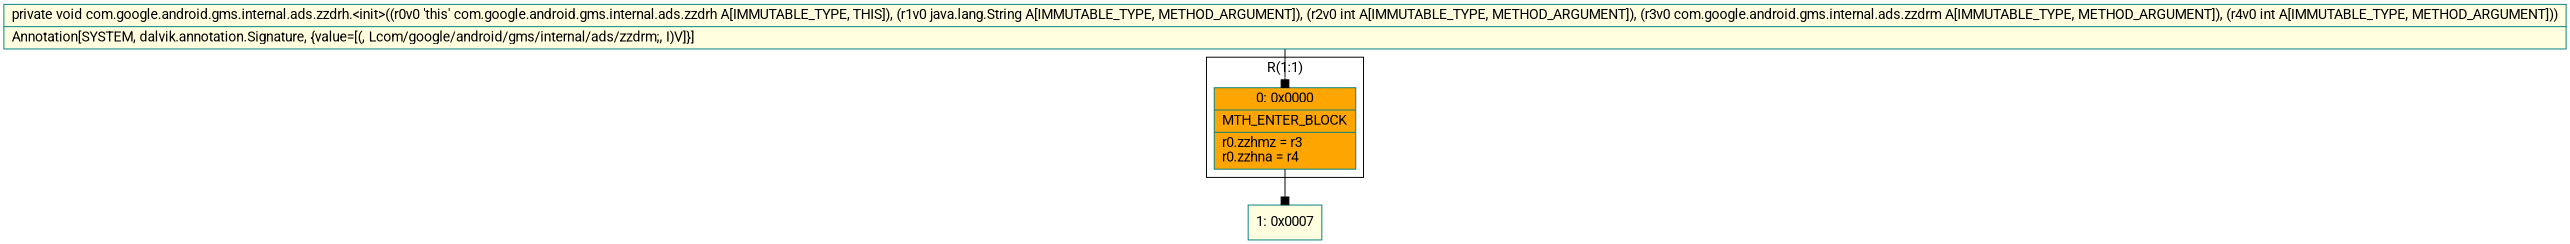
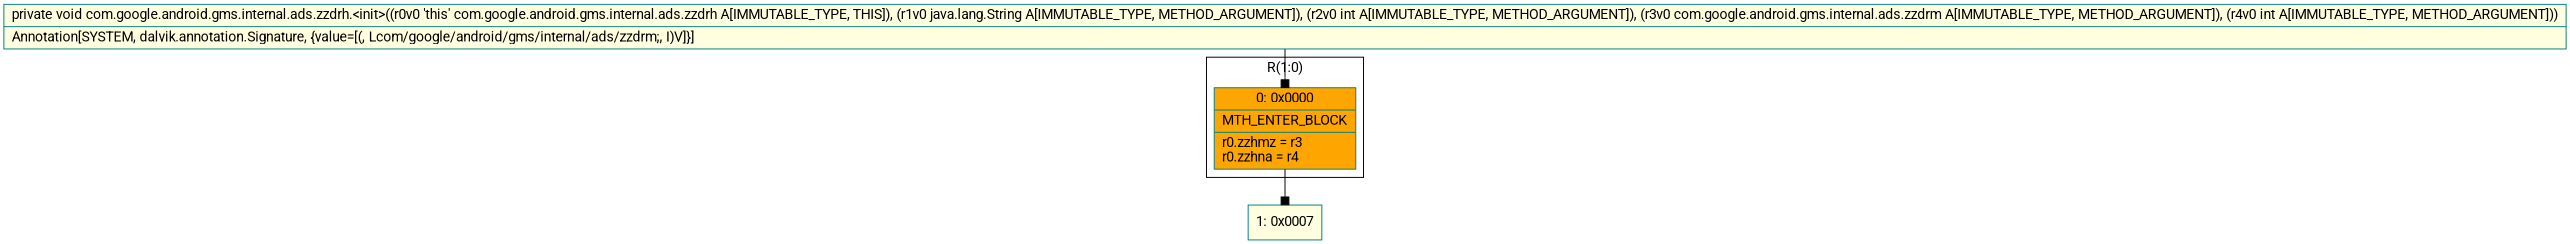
(1285, 68) -> (1285, 68)
